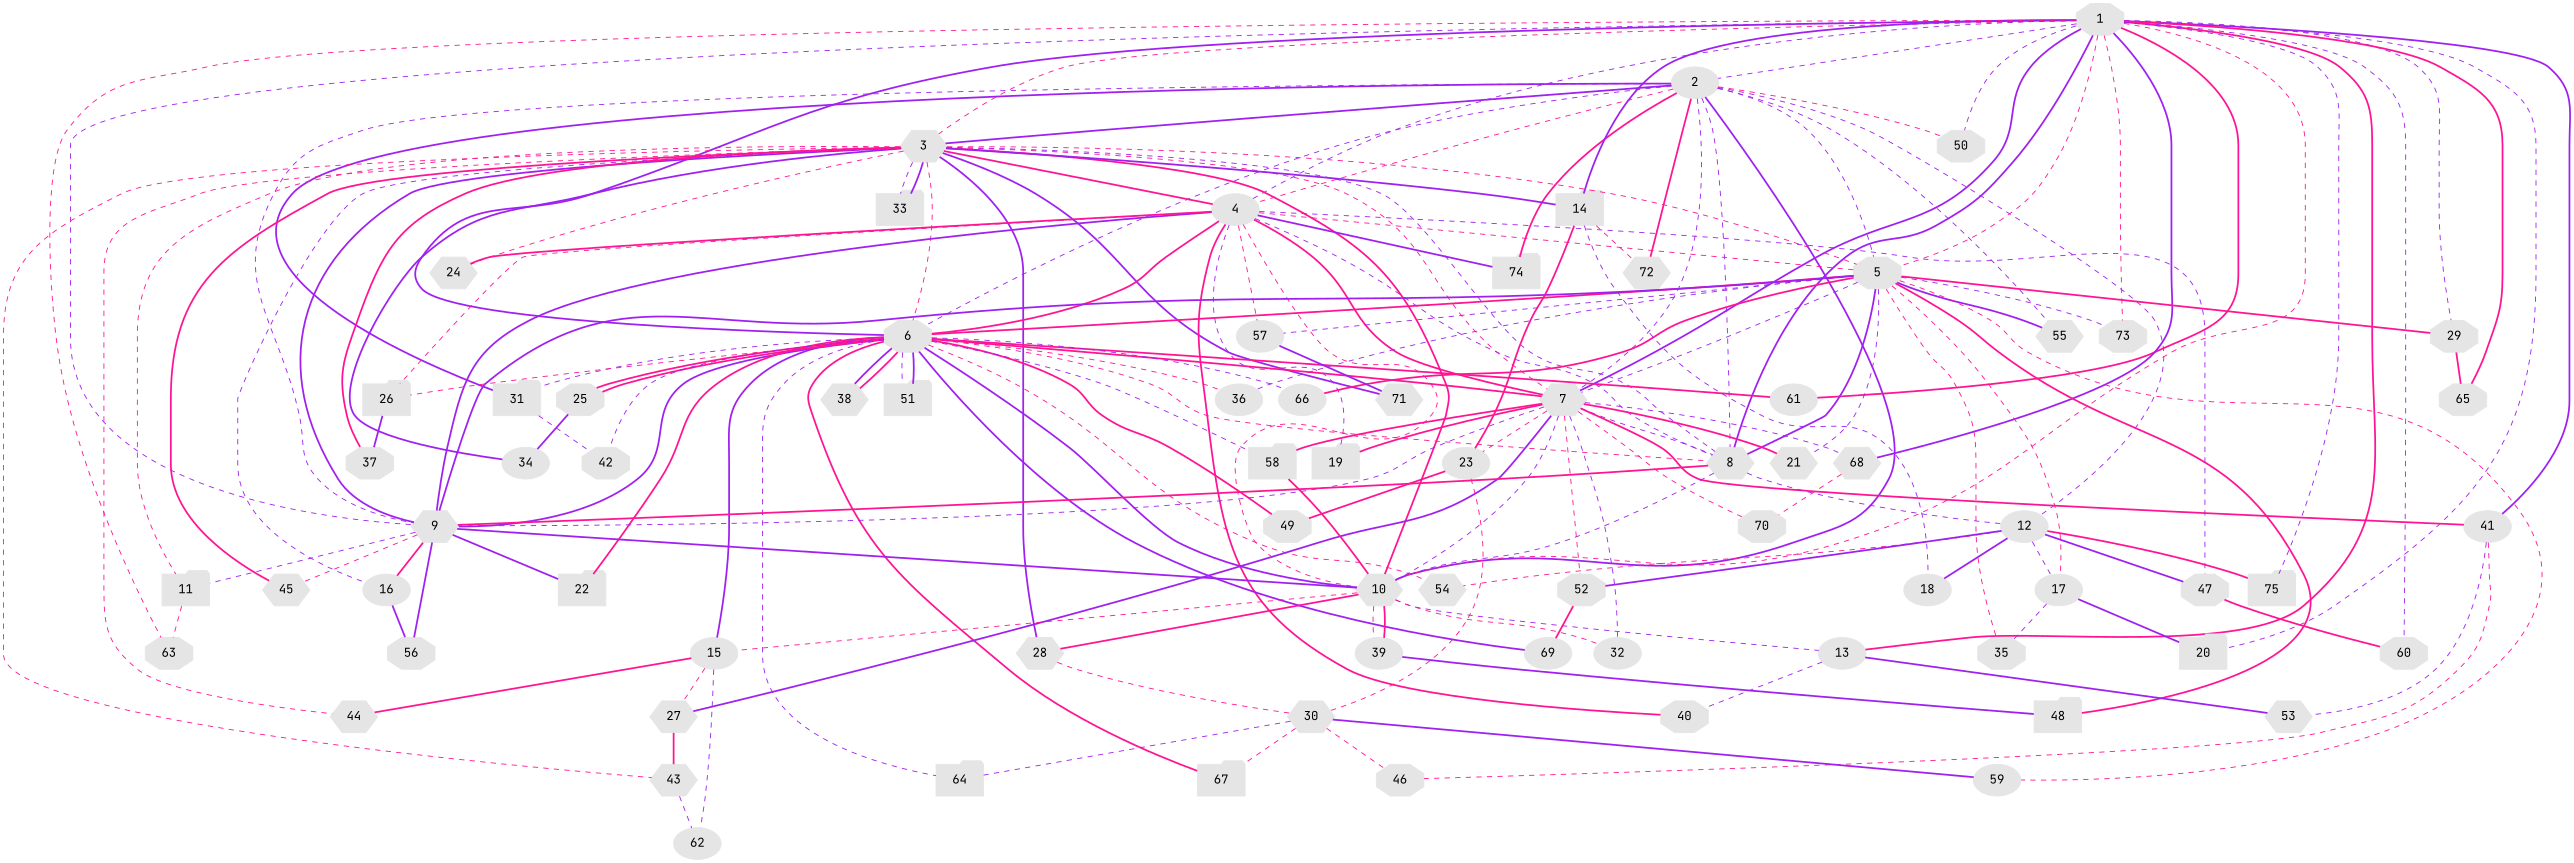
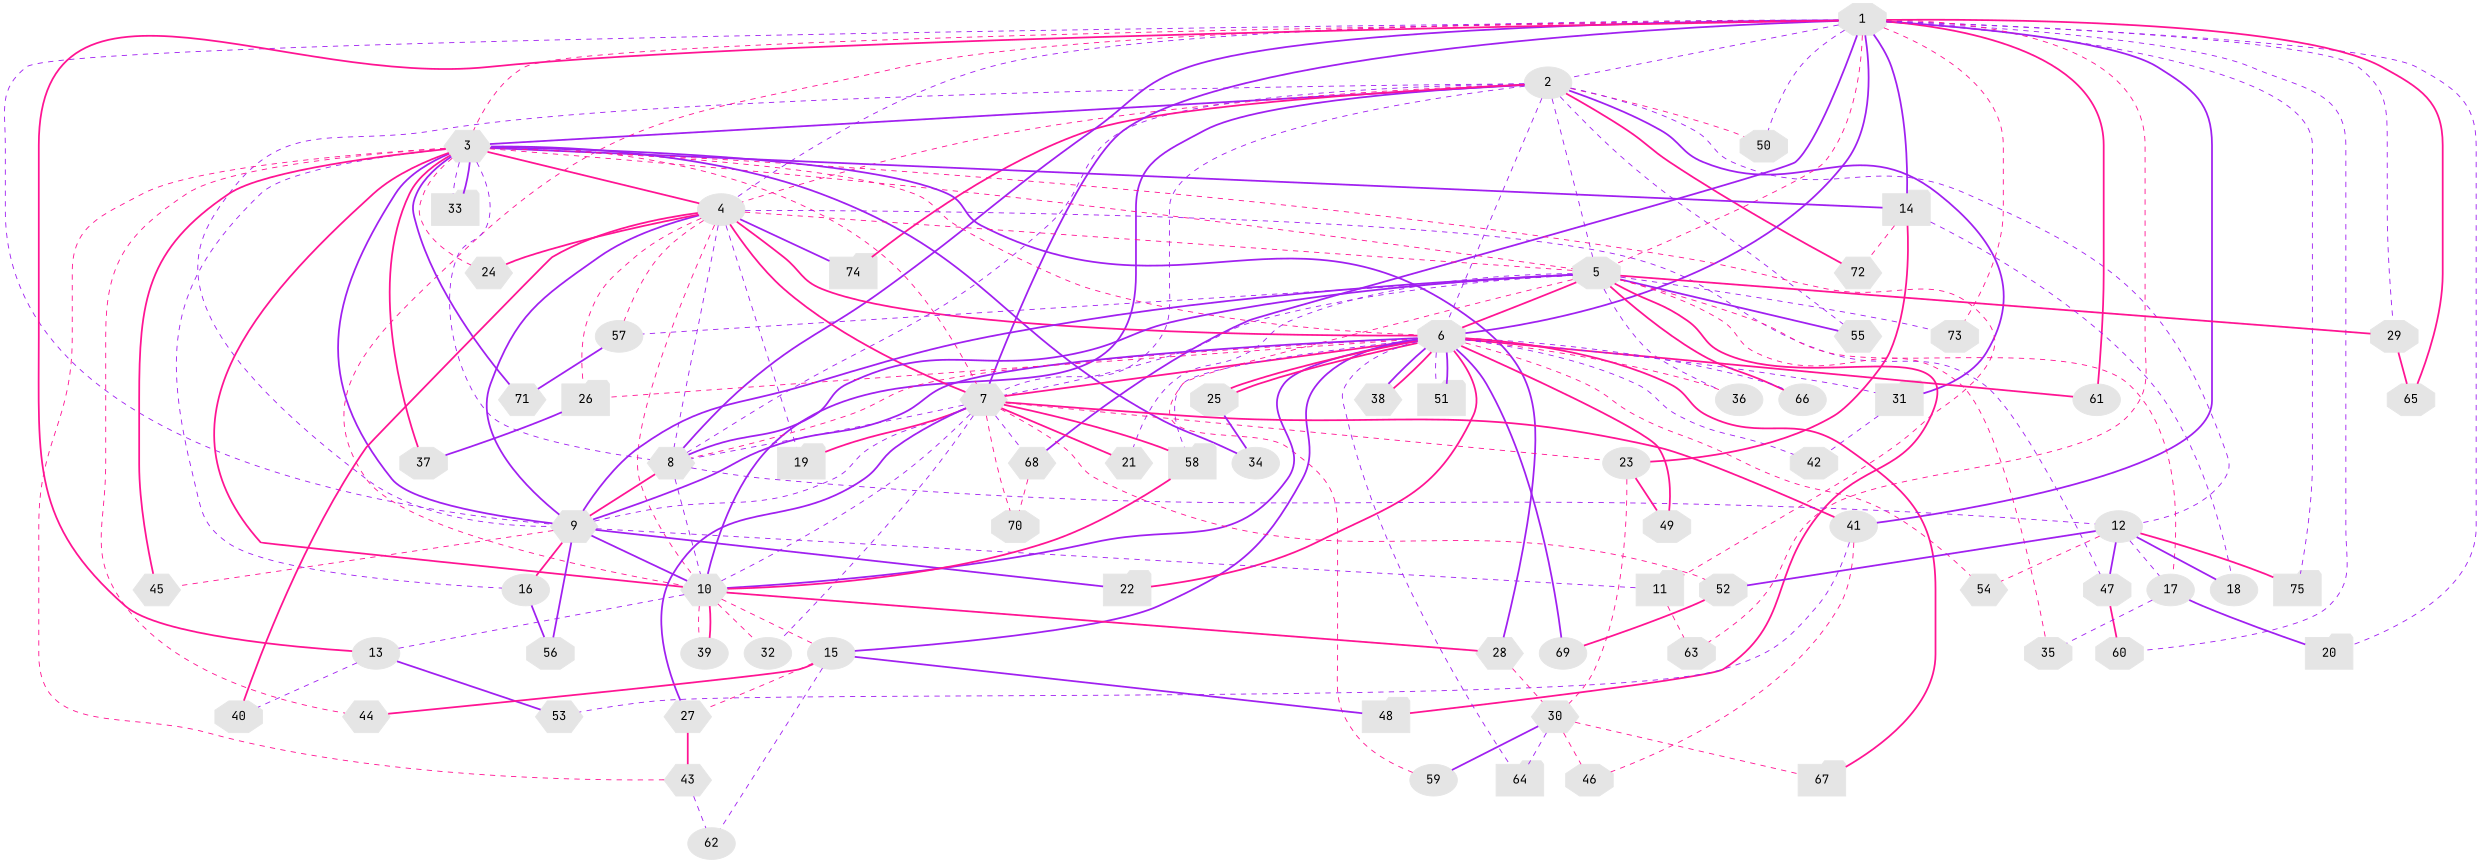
(1718, 688) -> (1108, 685)
